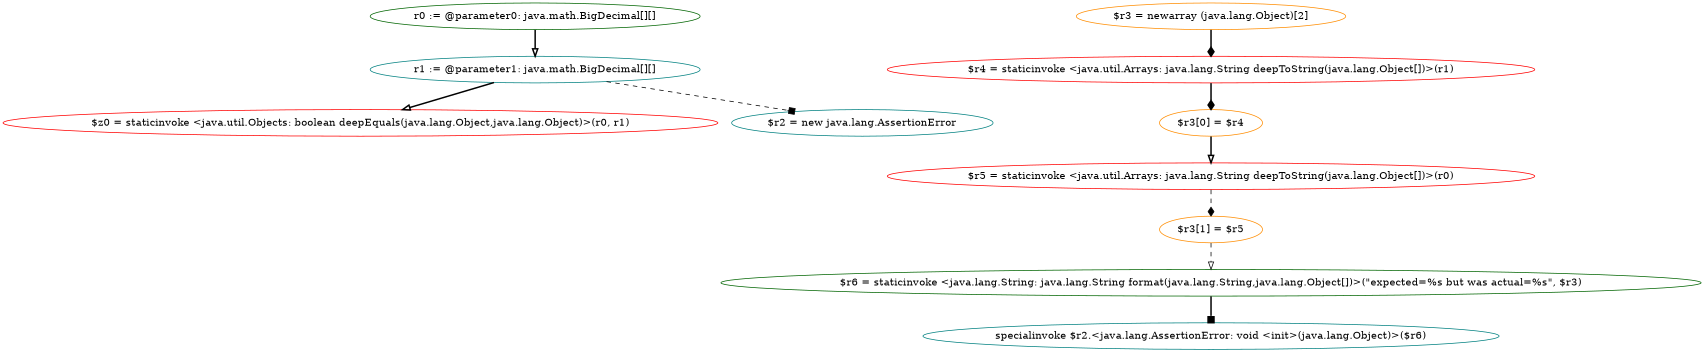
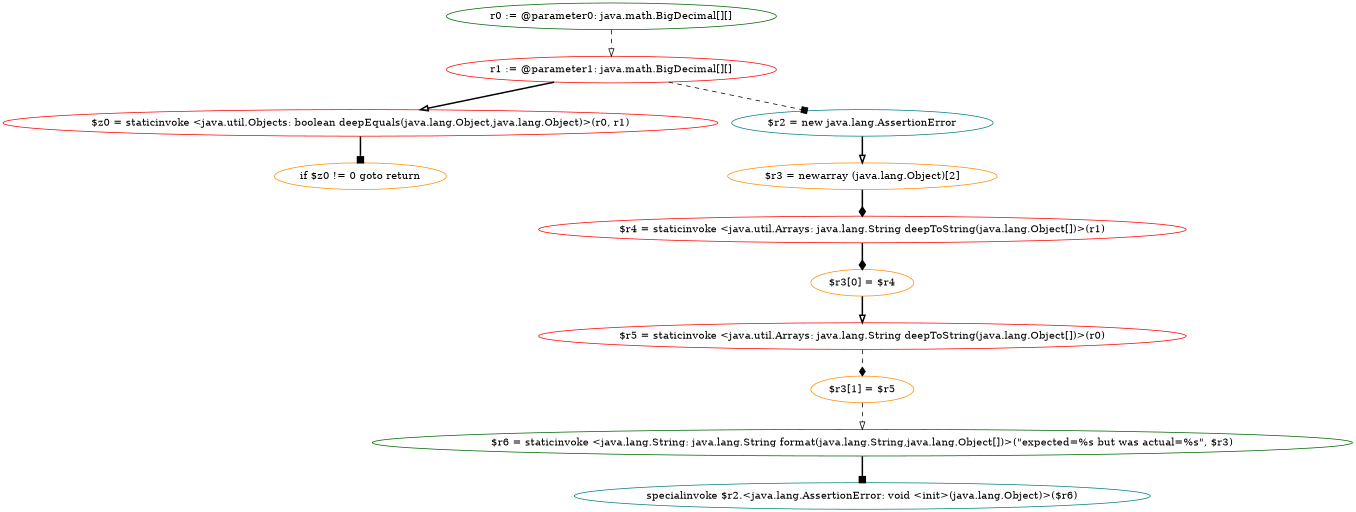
(535, 39) -> (611, 39)
(535, 70) -> (611, 70)
none -> (862, 146)
none -> (360, 176)
